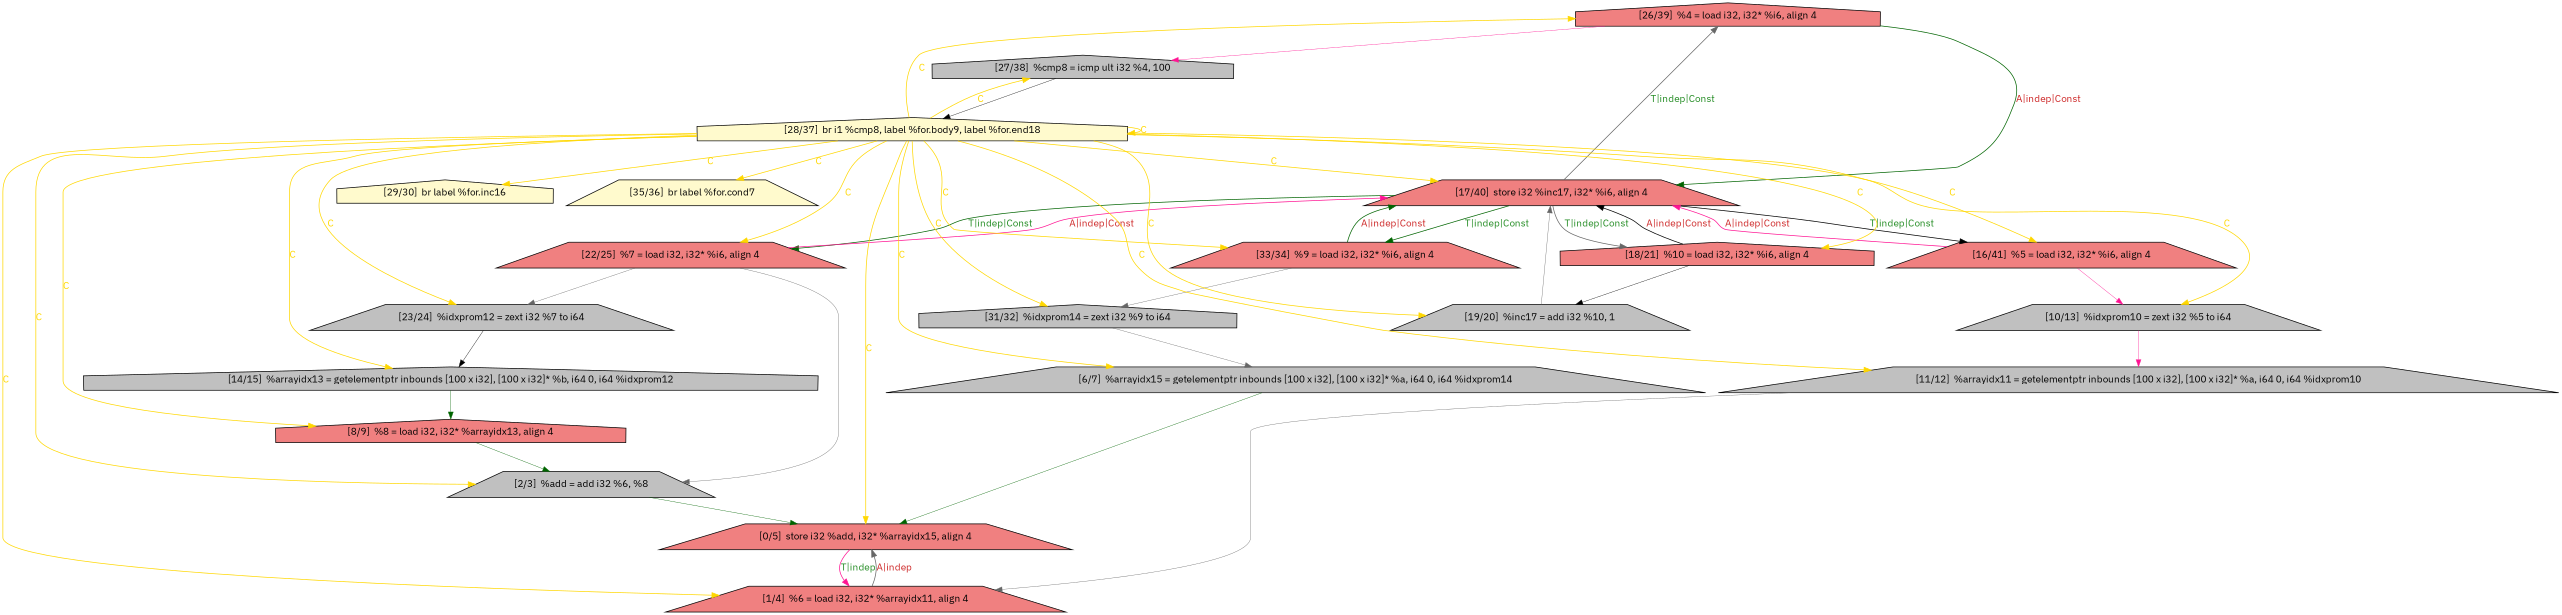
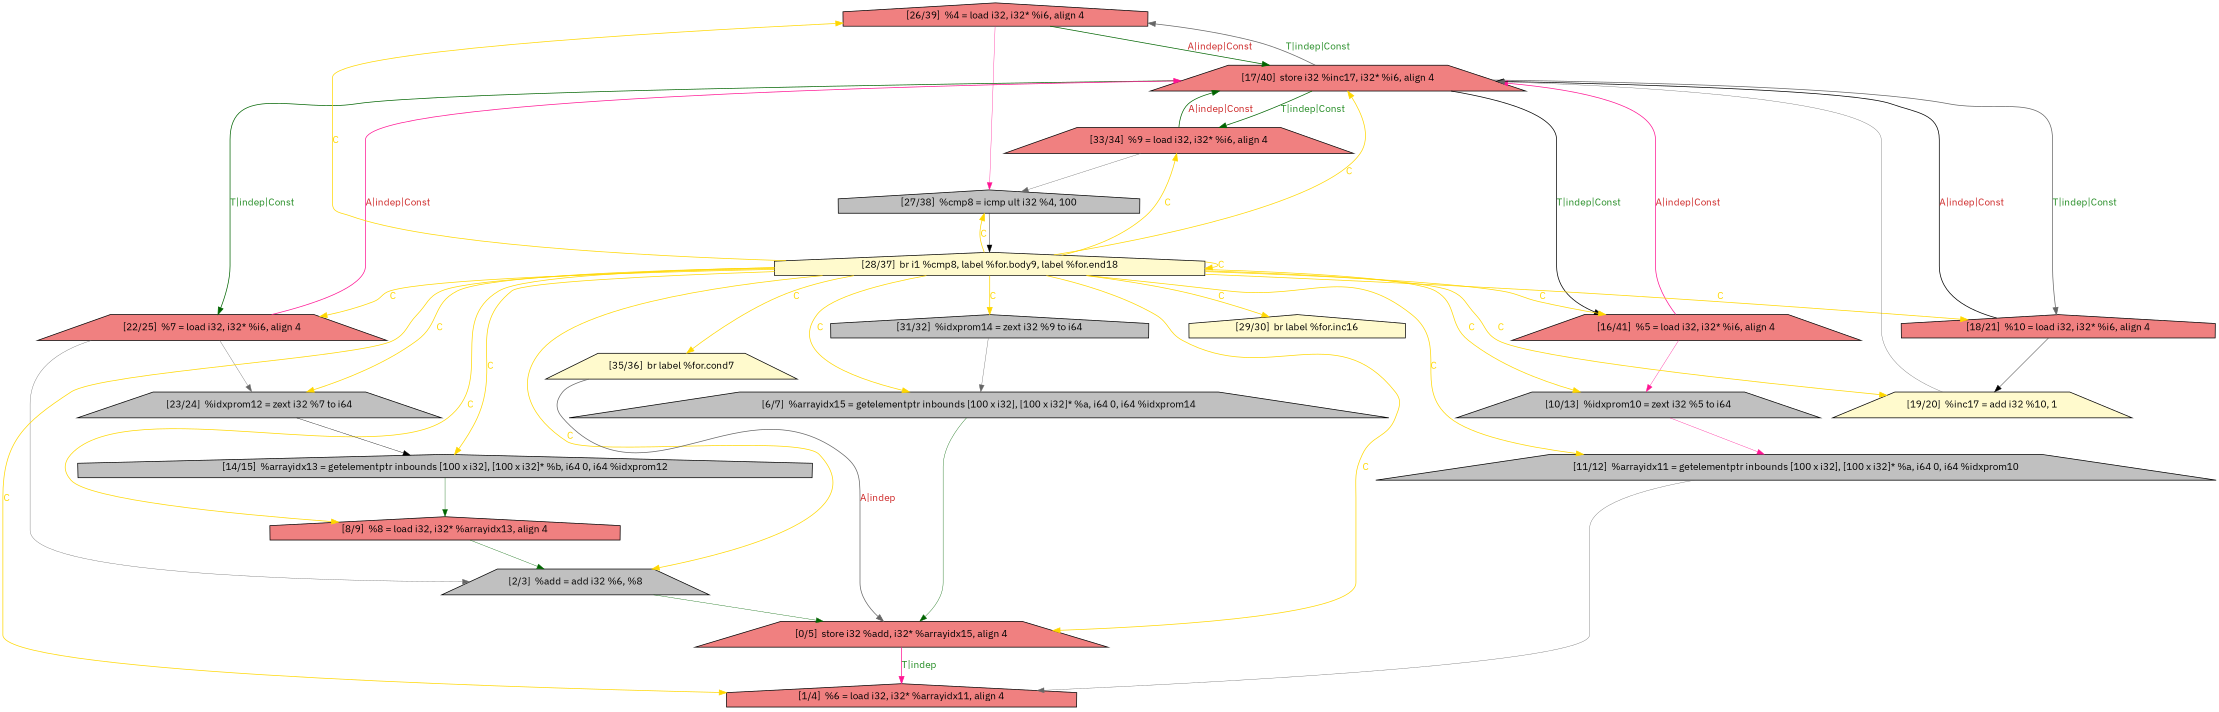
(1214, 286) -> (1084, 171)
(1540, 317) -> (1982, 405)
(876, 571) -> (757, 431)
(866, 599) -> (902, 697)
